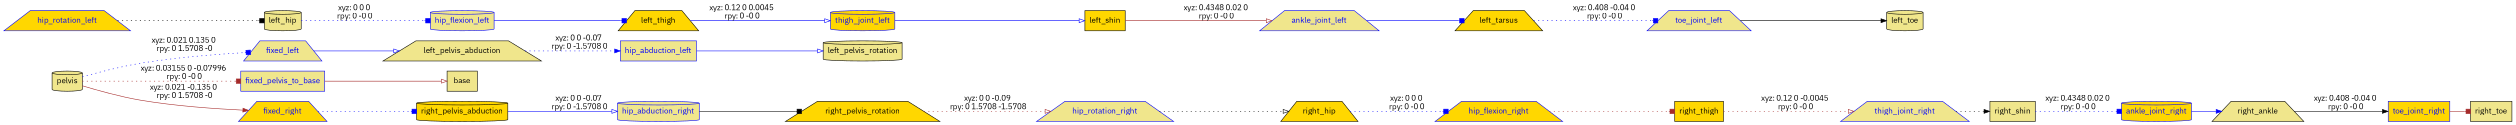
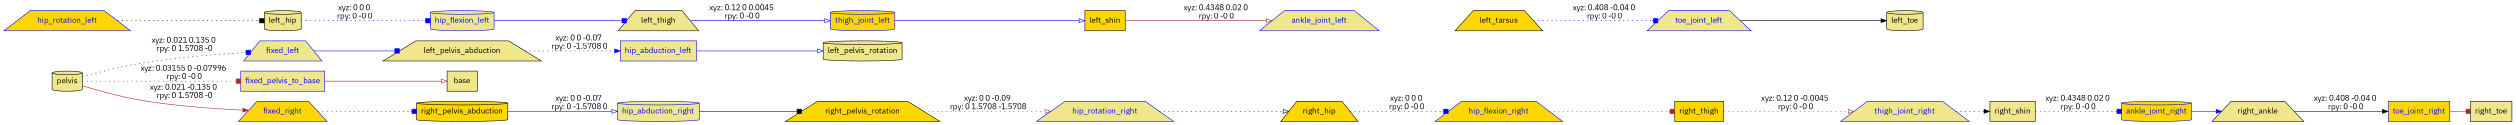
(658, 21) -> (658, 21)
(1413, 21) -> none
(354, 51) -> (354, 51)
